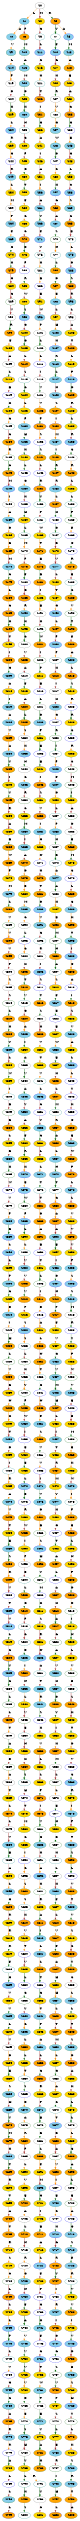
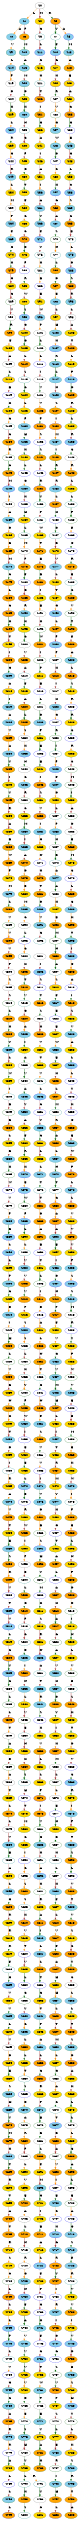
(40, 948) -> none
(9, 2444) -> (9, 2444)
